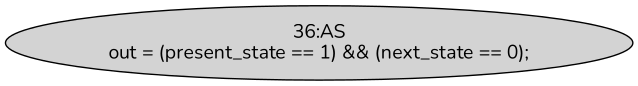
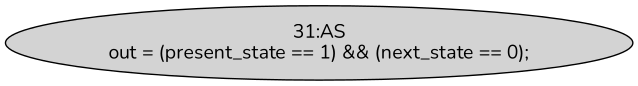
(319, 43) -> (319, 43)
